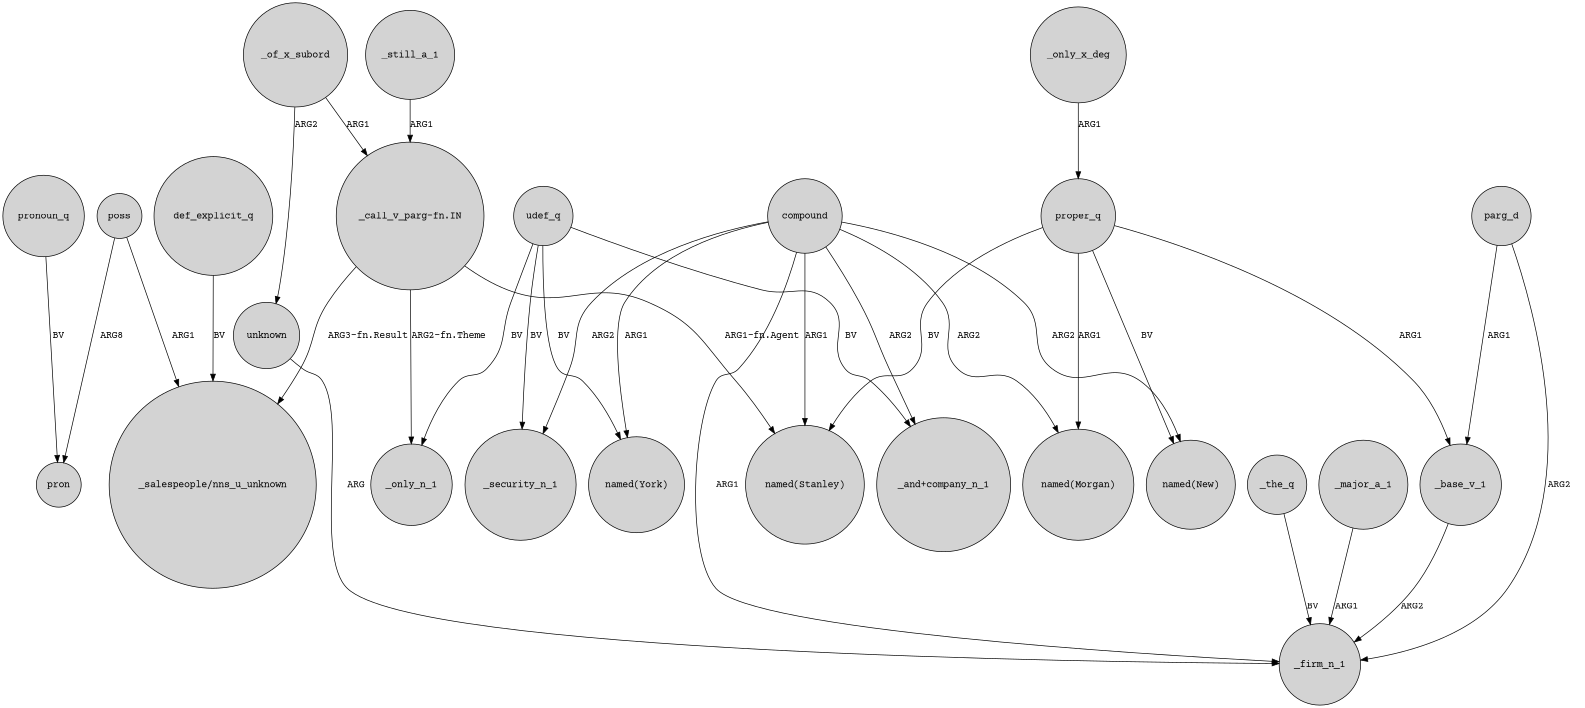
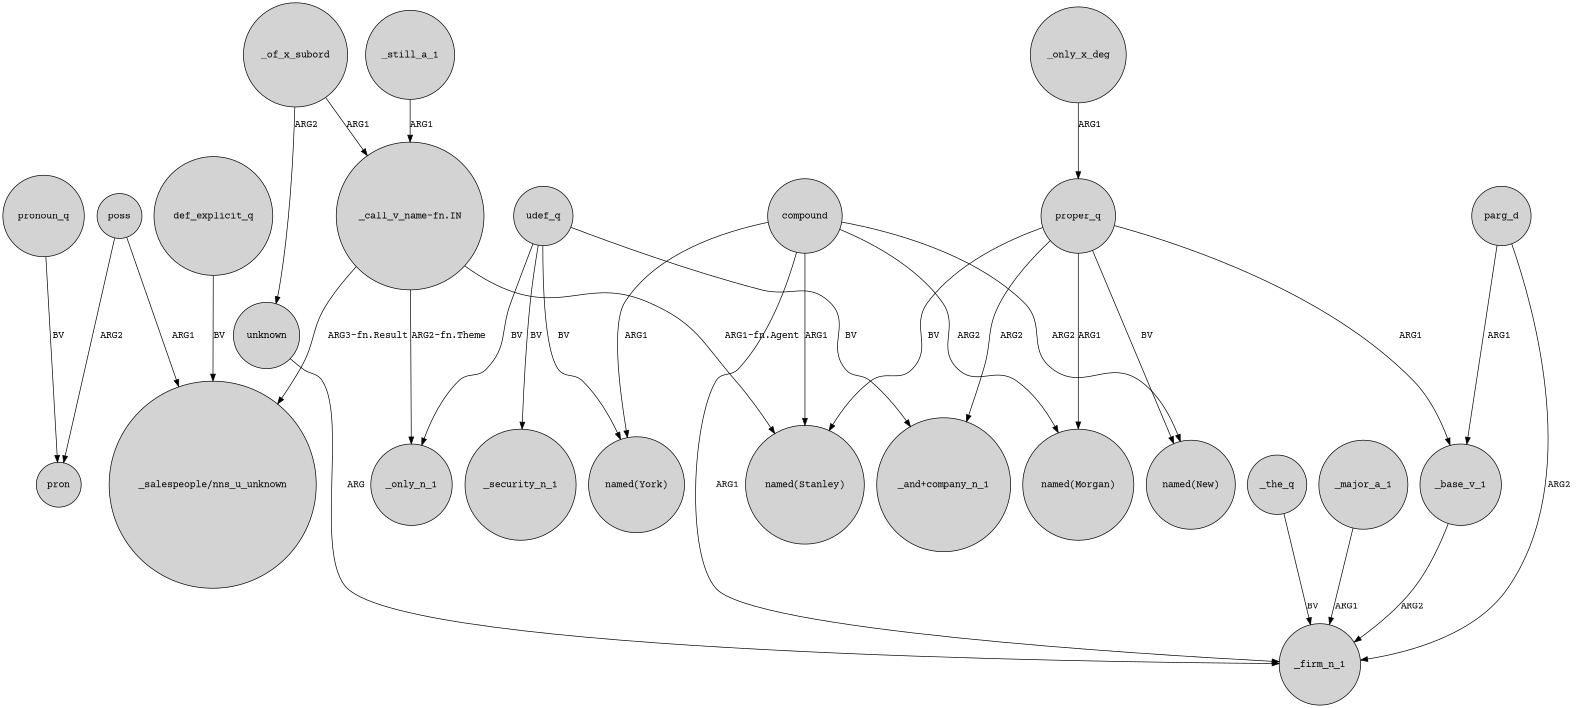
(410, 216) -> (410, 216)
(615, 282) -> none
(873, 330) -> (993, 320)
(112, 336) -> (112, 336)
